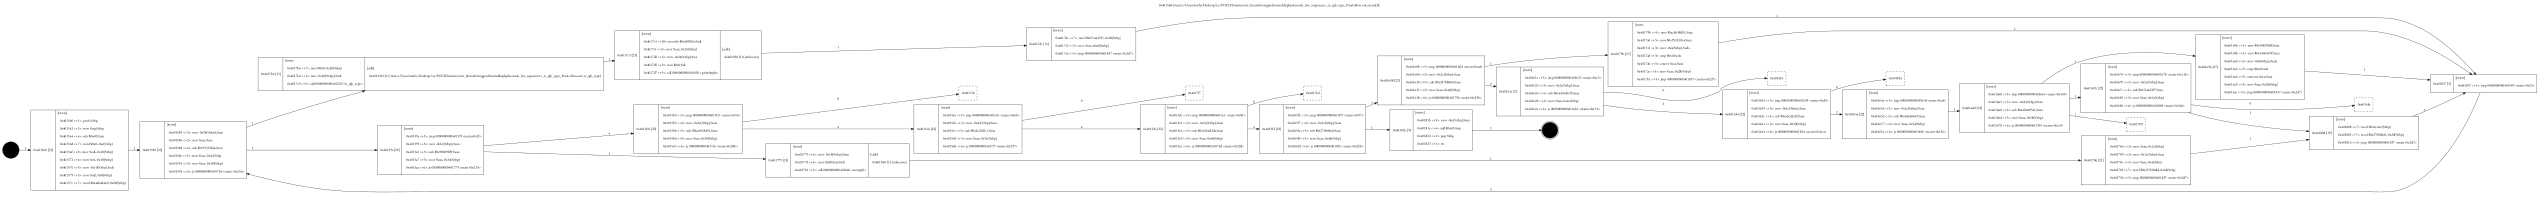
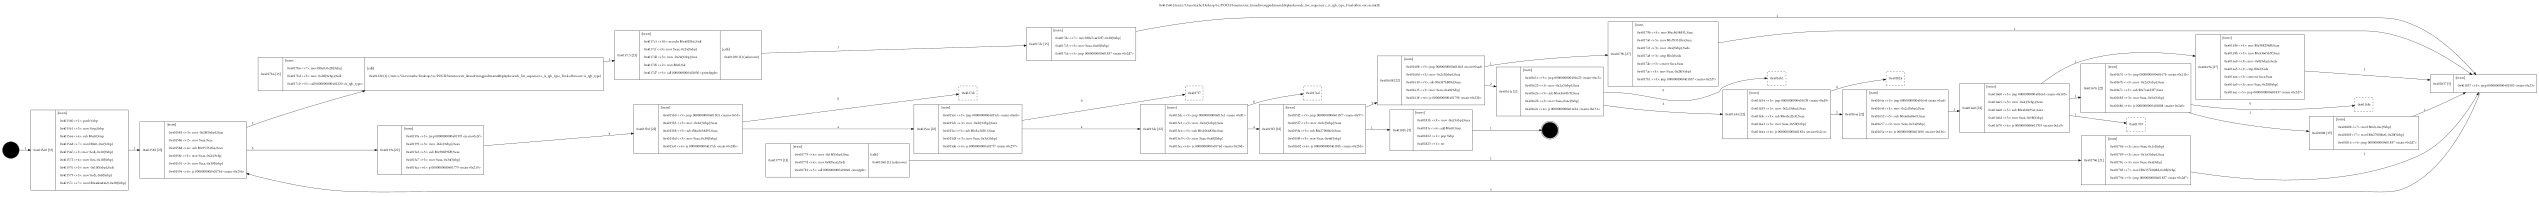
(2249, 147) -> (2349, 175)
(624, 156) -> none
